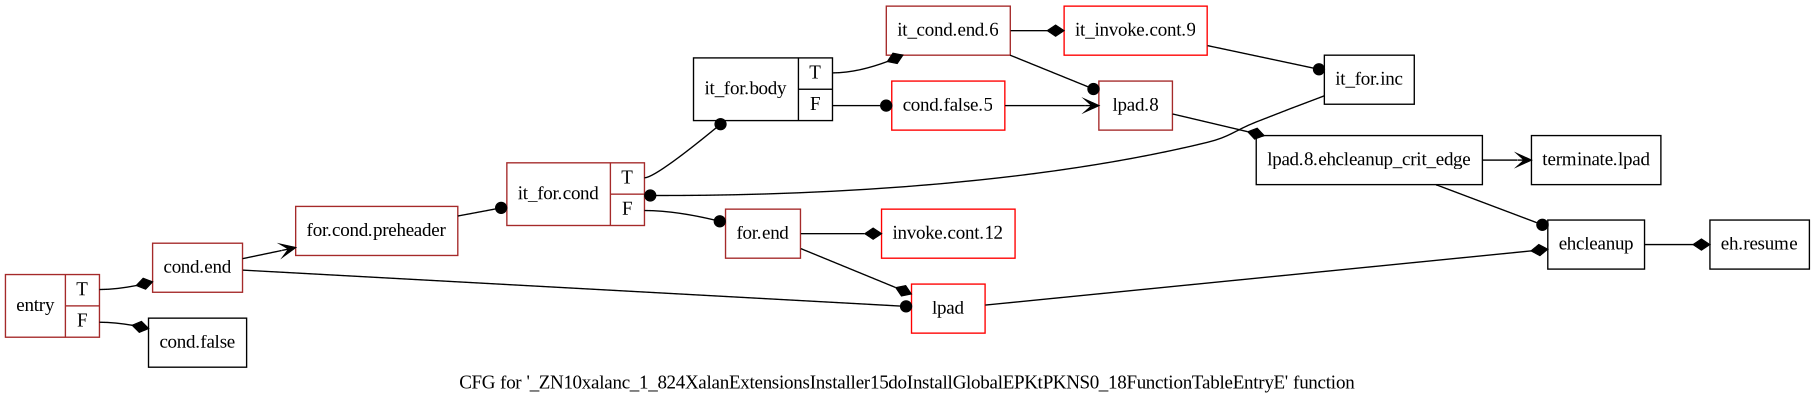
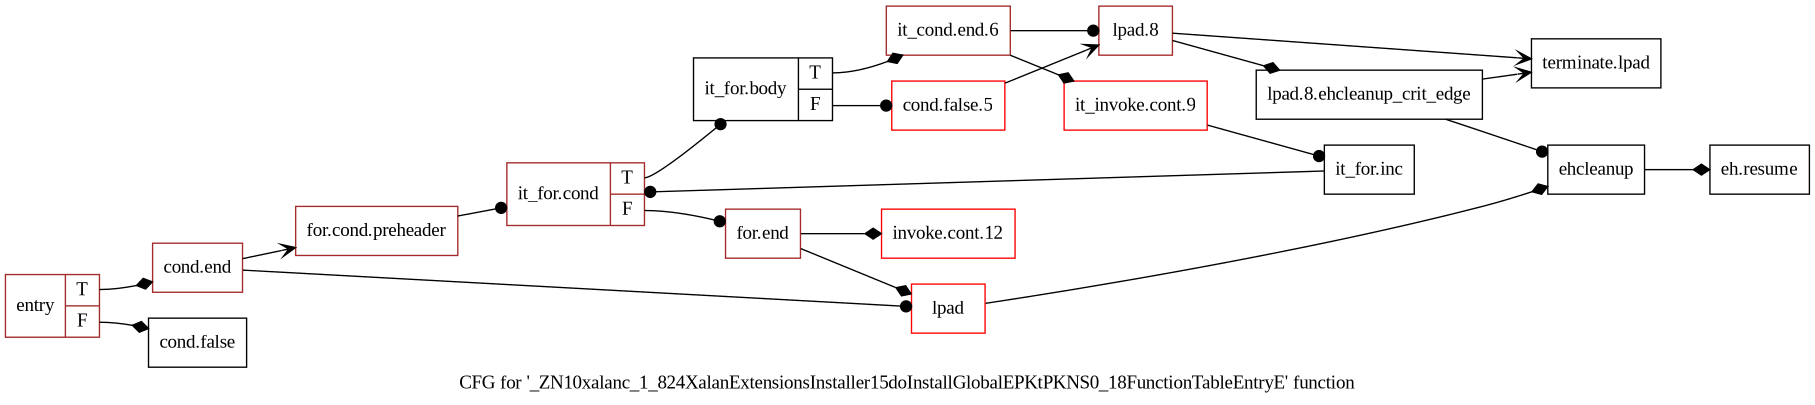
none -> (1345, 46)
